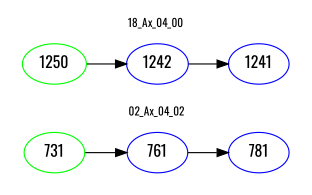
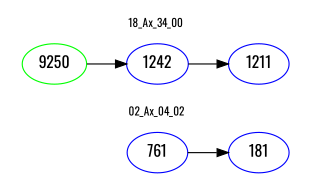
(156, 24) -> (156, 24)
(54, 64) -> (54, 64)
(259, 64) -> (259, 64)
(54, 153) -> none
(259, 153) -> (259, 153)
